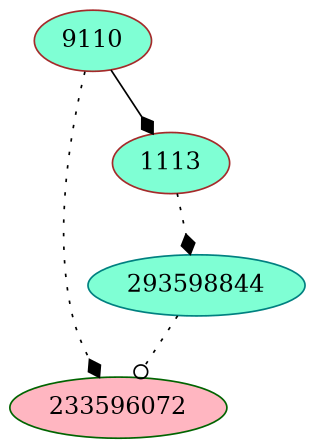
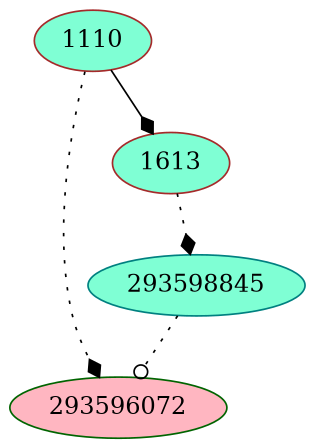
(93, 41) -> (93, 41)
(171, 163) -> (171, 163)
(197, 285) -> (197, 285)
(118, 408) -> (118, 408)
